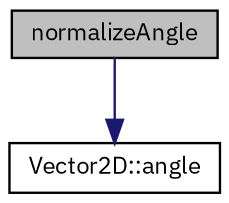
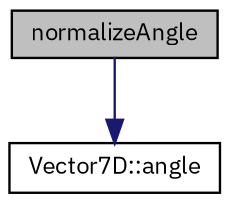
(115, 168) -> (115, 168)
